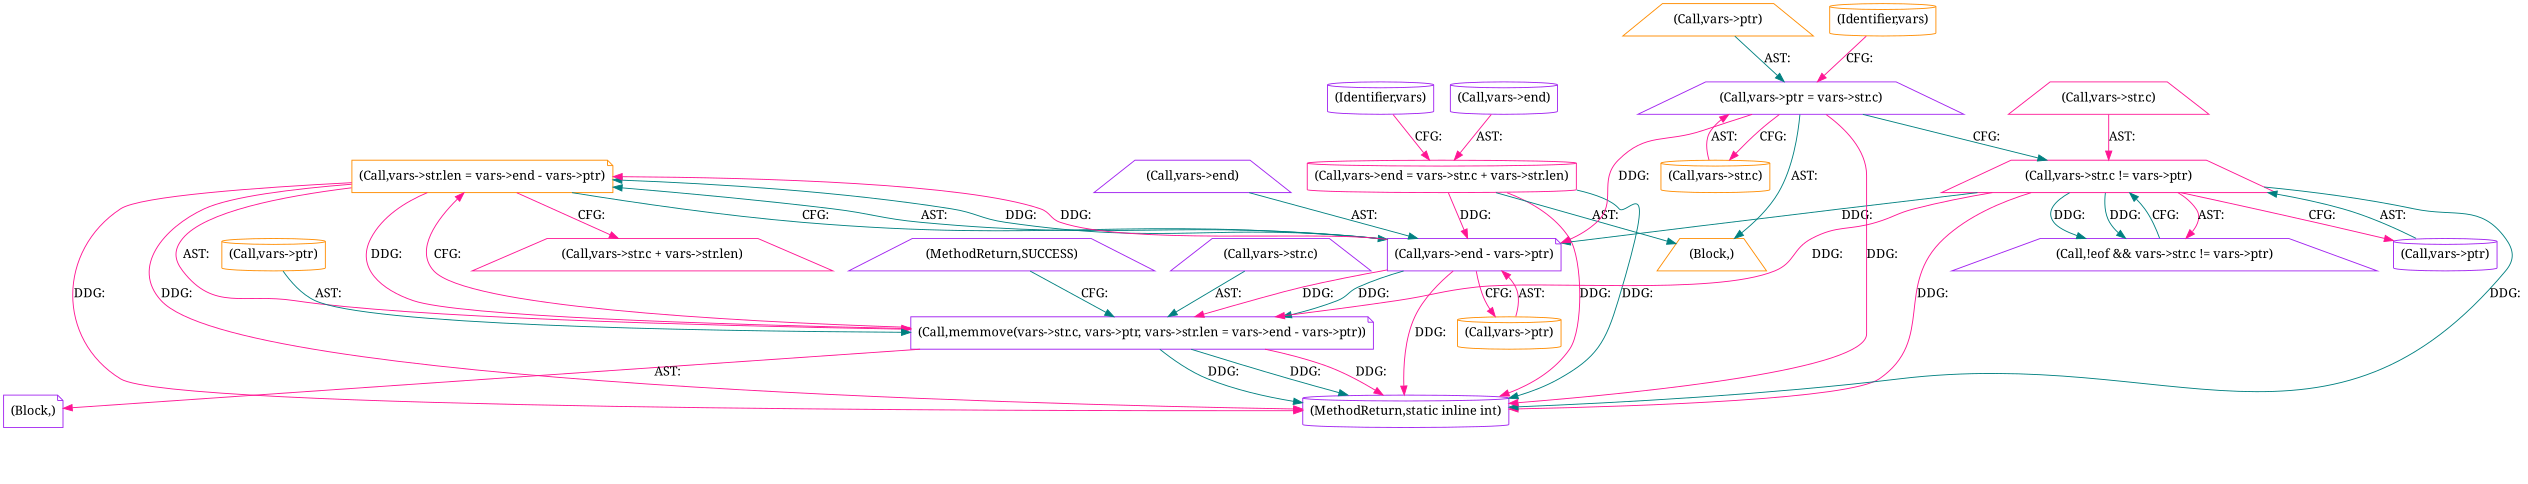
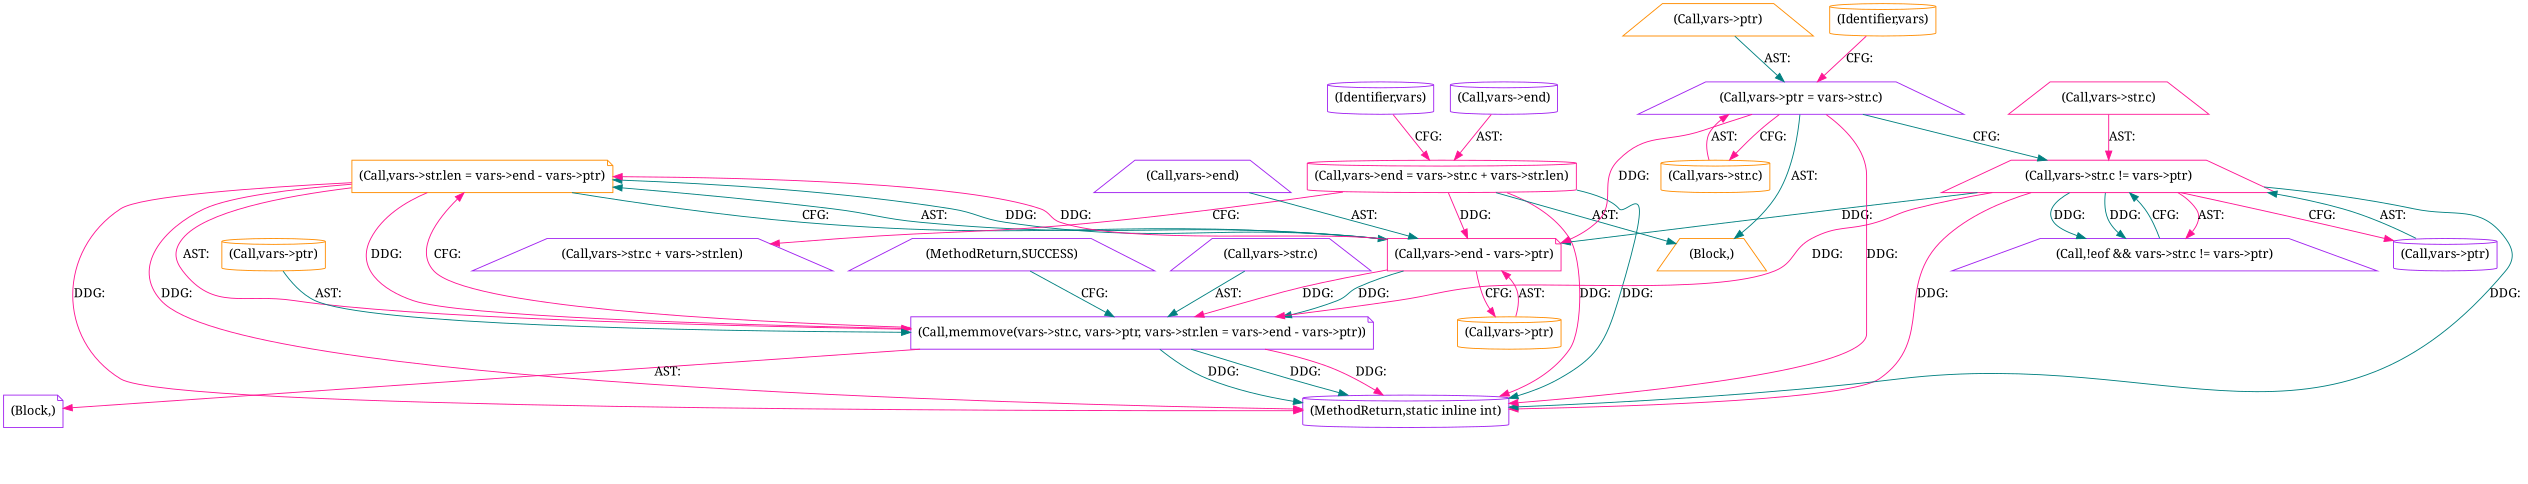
(563, 214) -> (1090, 223)
(652, 255) -> (652, 255)
(1474, 255) -> (1474, 255)
(1413, 322) -> none
